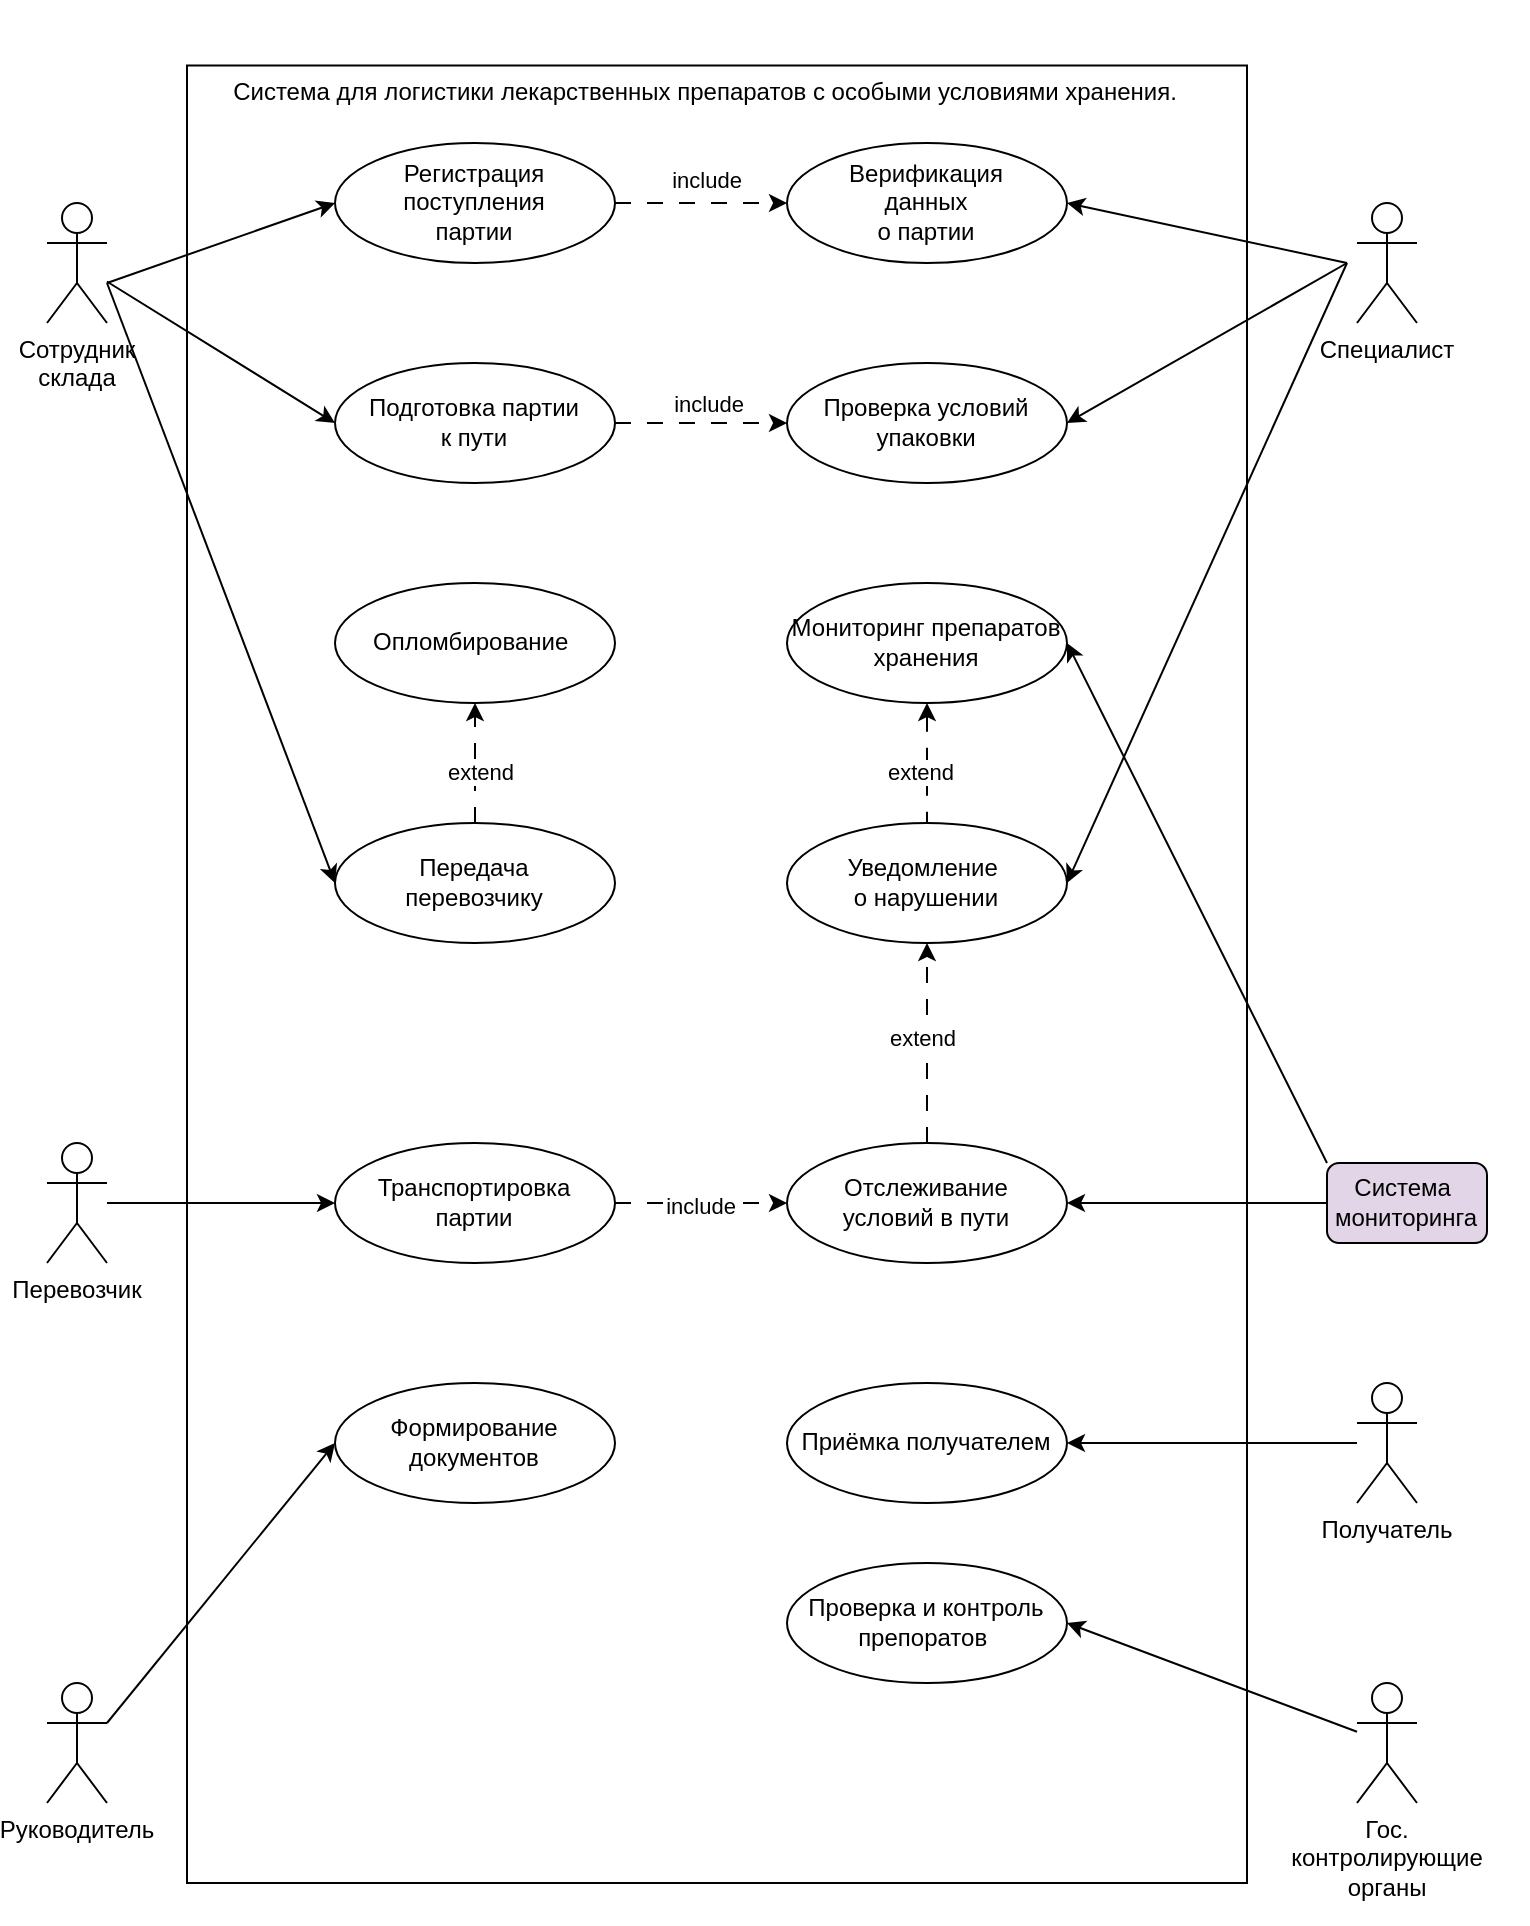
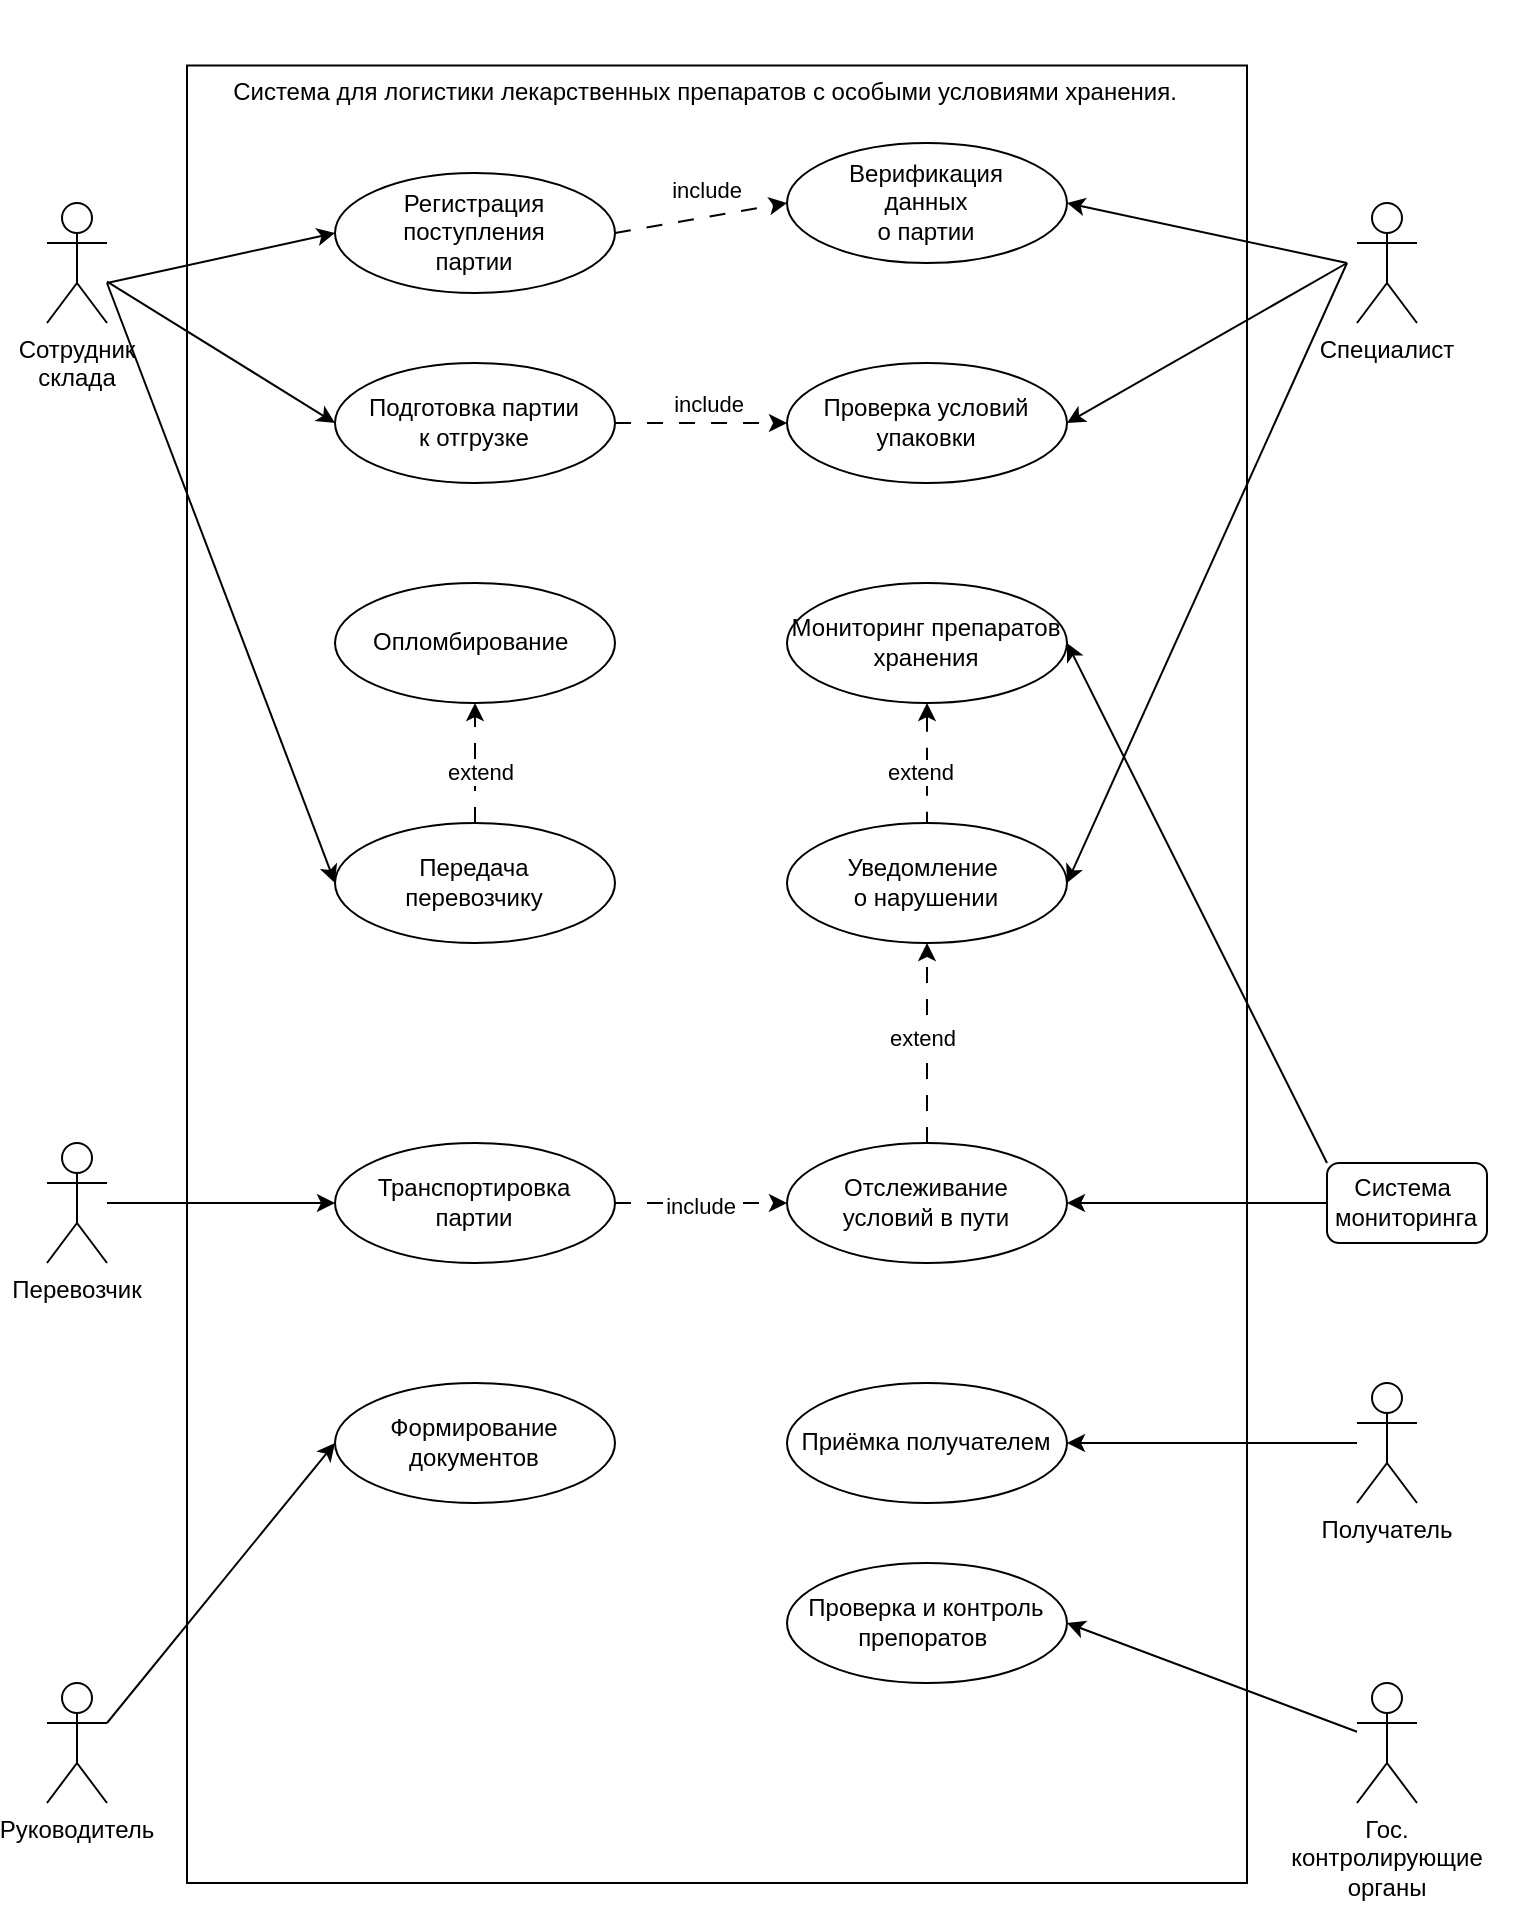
(475, 203) -> (475, 233)
(475, 423) -> (475, 423)
(1407, 1203) -> (1407, 1203)
